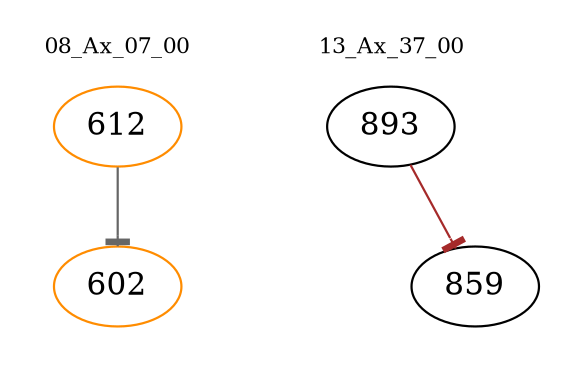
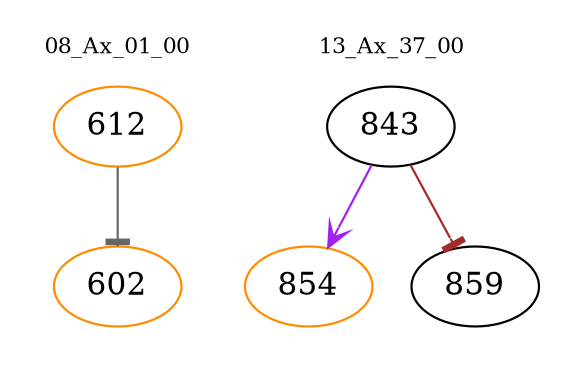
(118, 48) -> (118, 48)
(391, 127) -> (391, 127)
none -> (309, 286)
